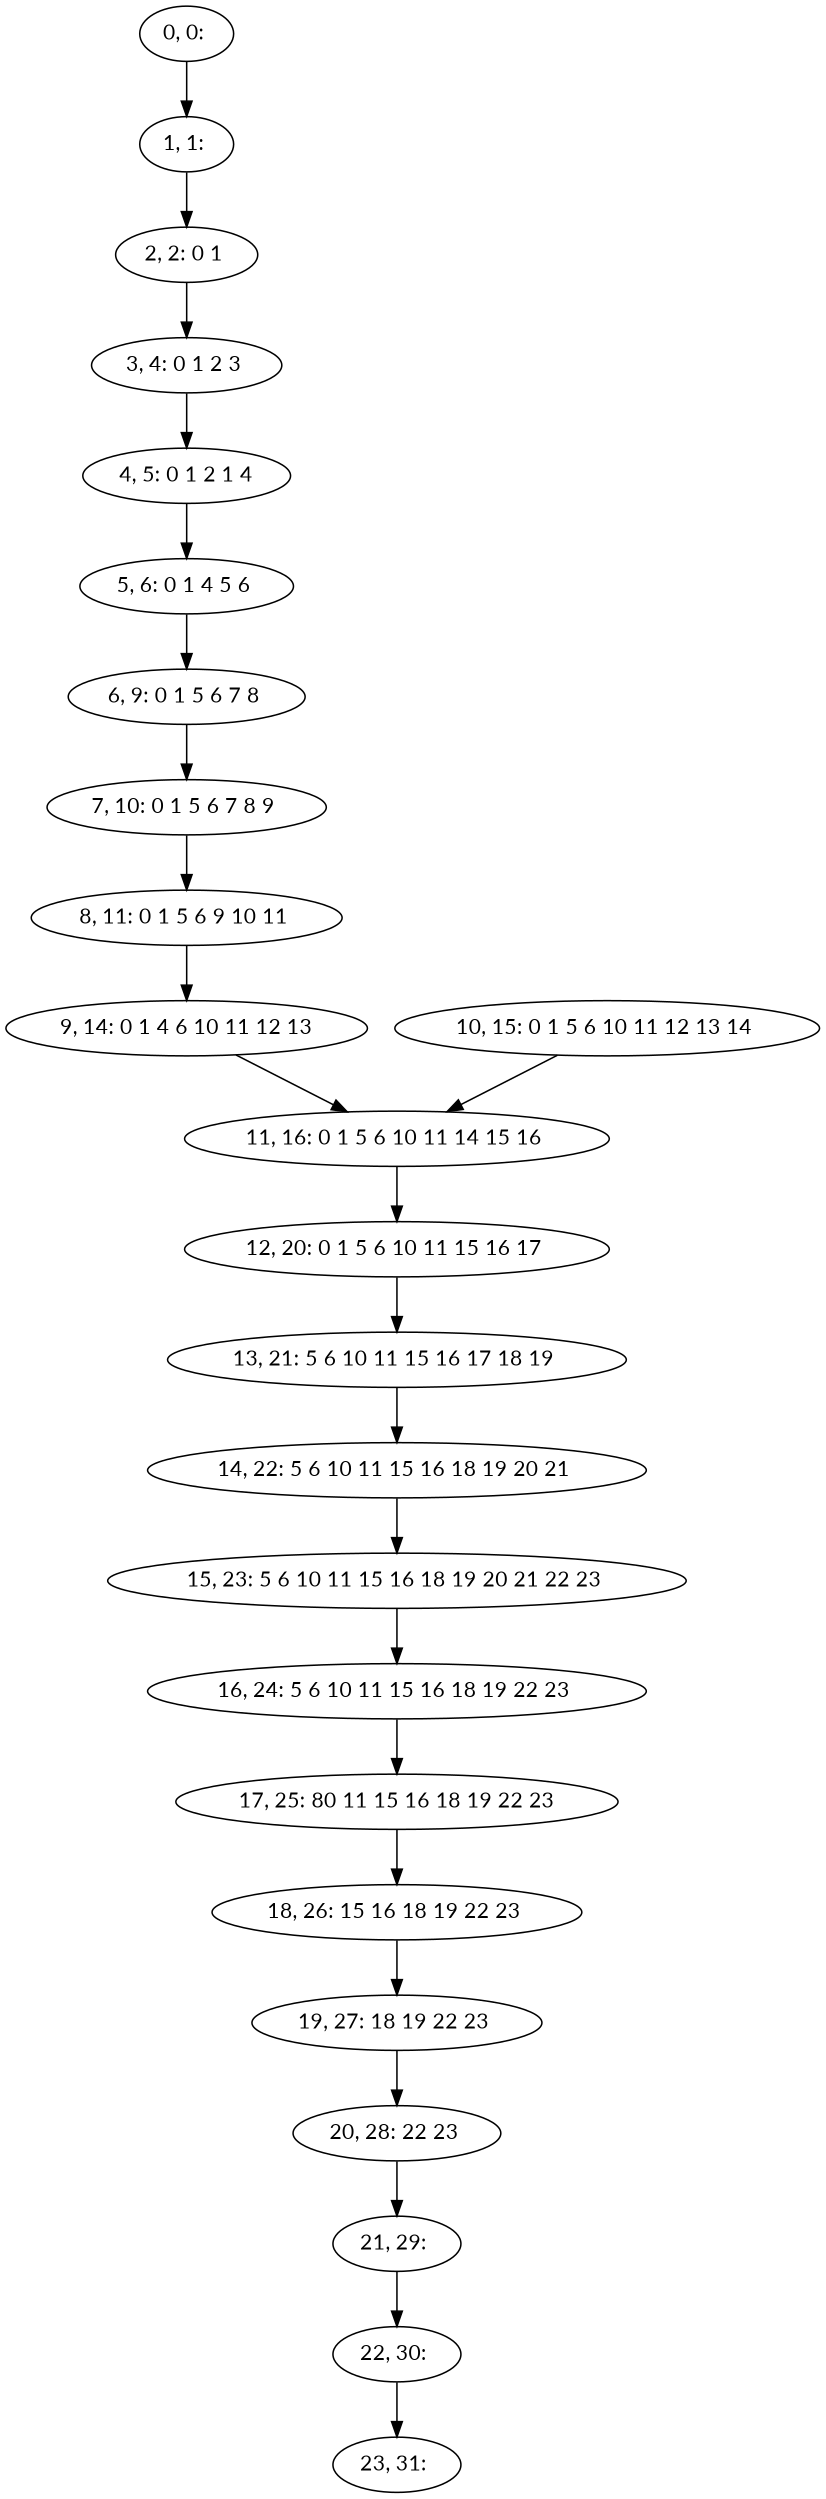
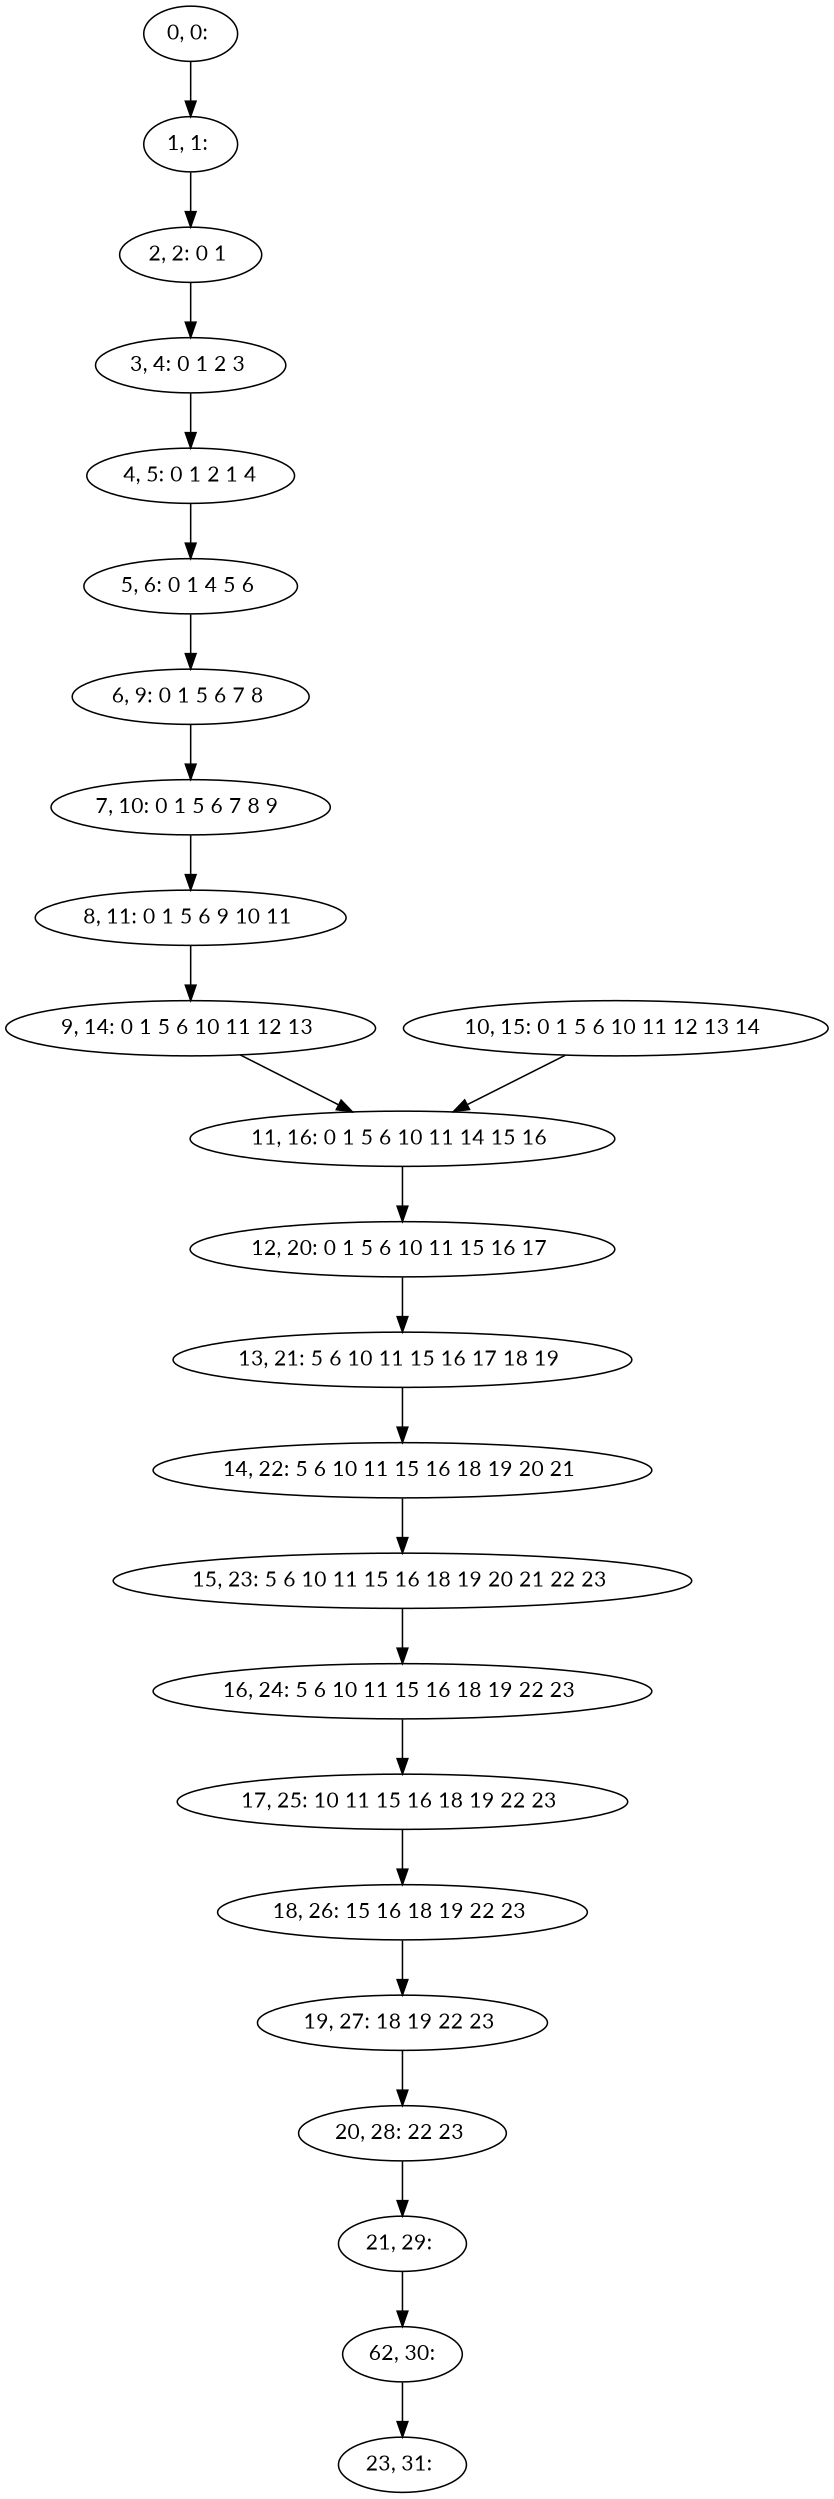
(187, 1028) -> (191, 1028)
(397, 1802) -> (402, 1802)
(397, 2354) -> (402, 2354)
